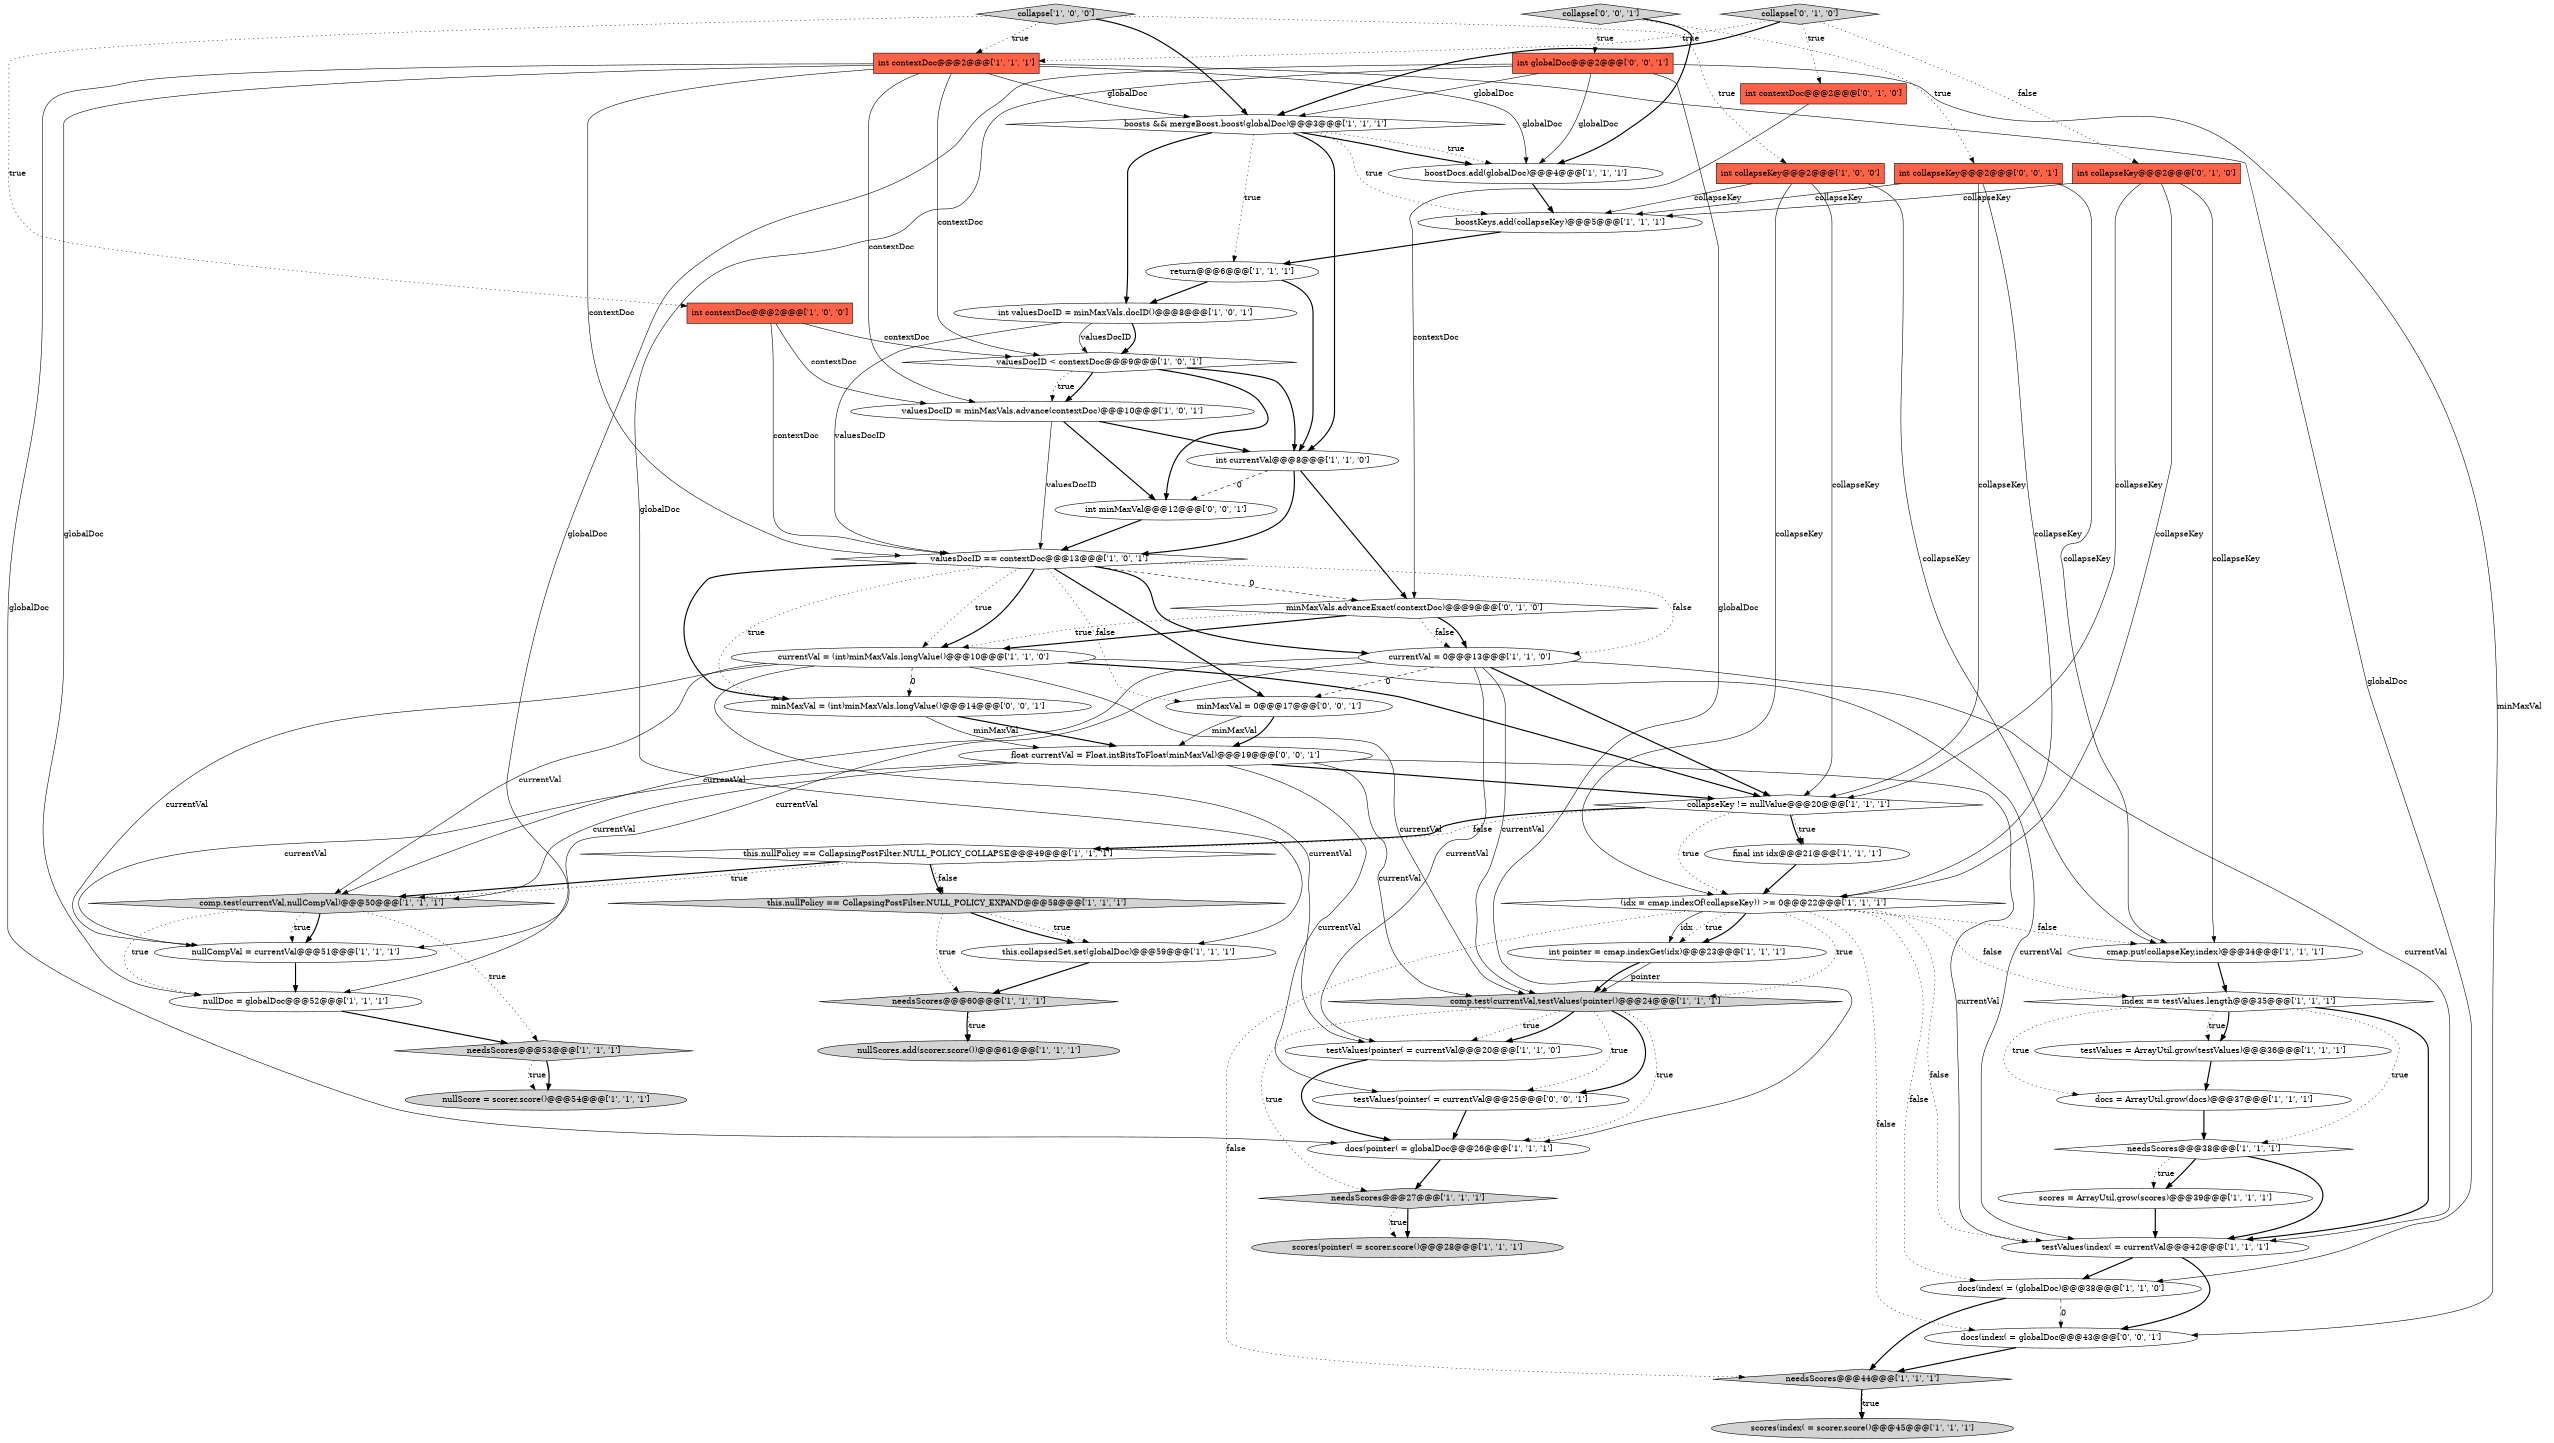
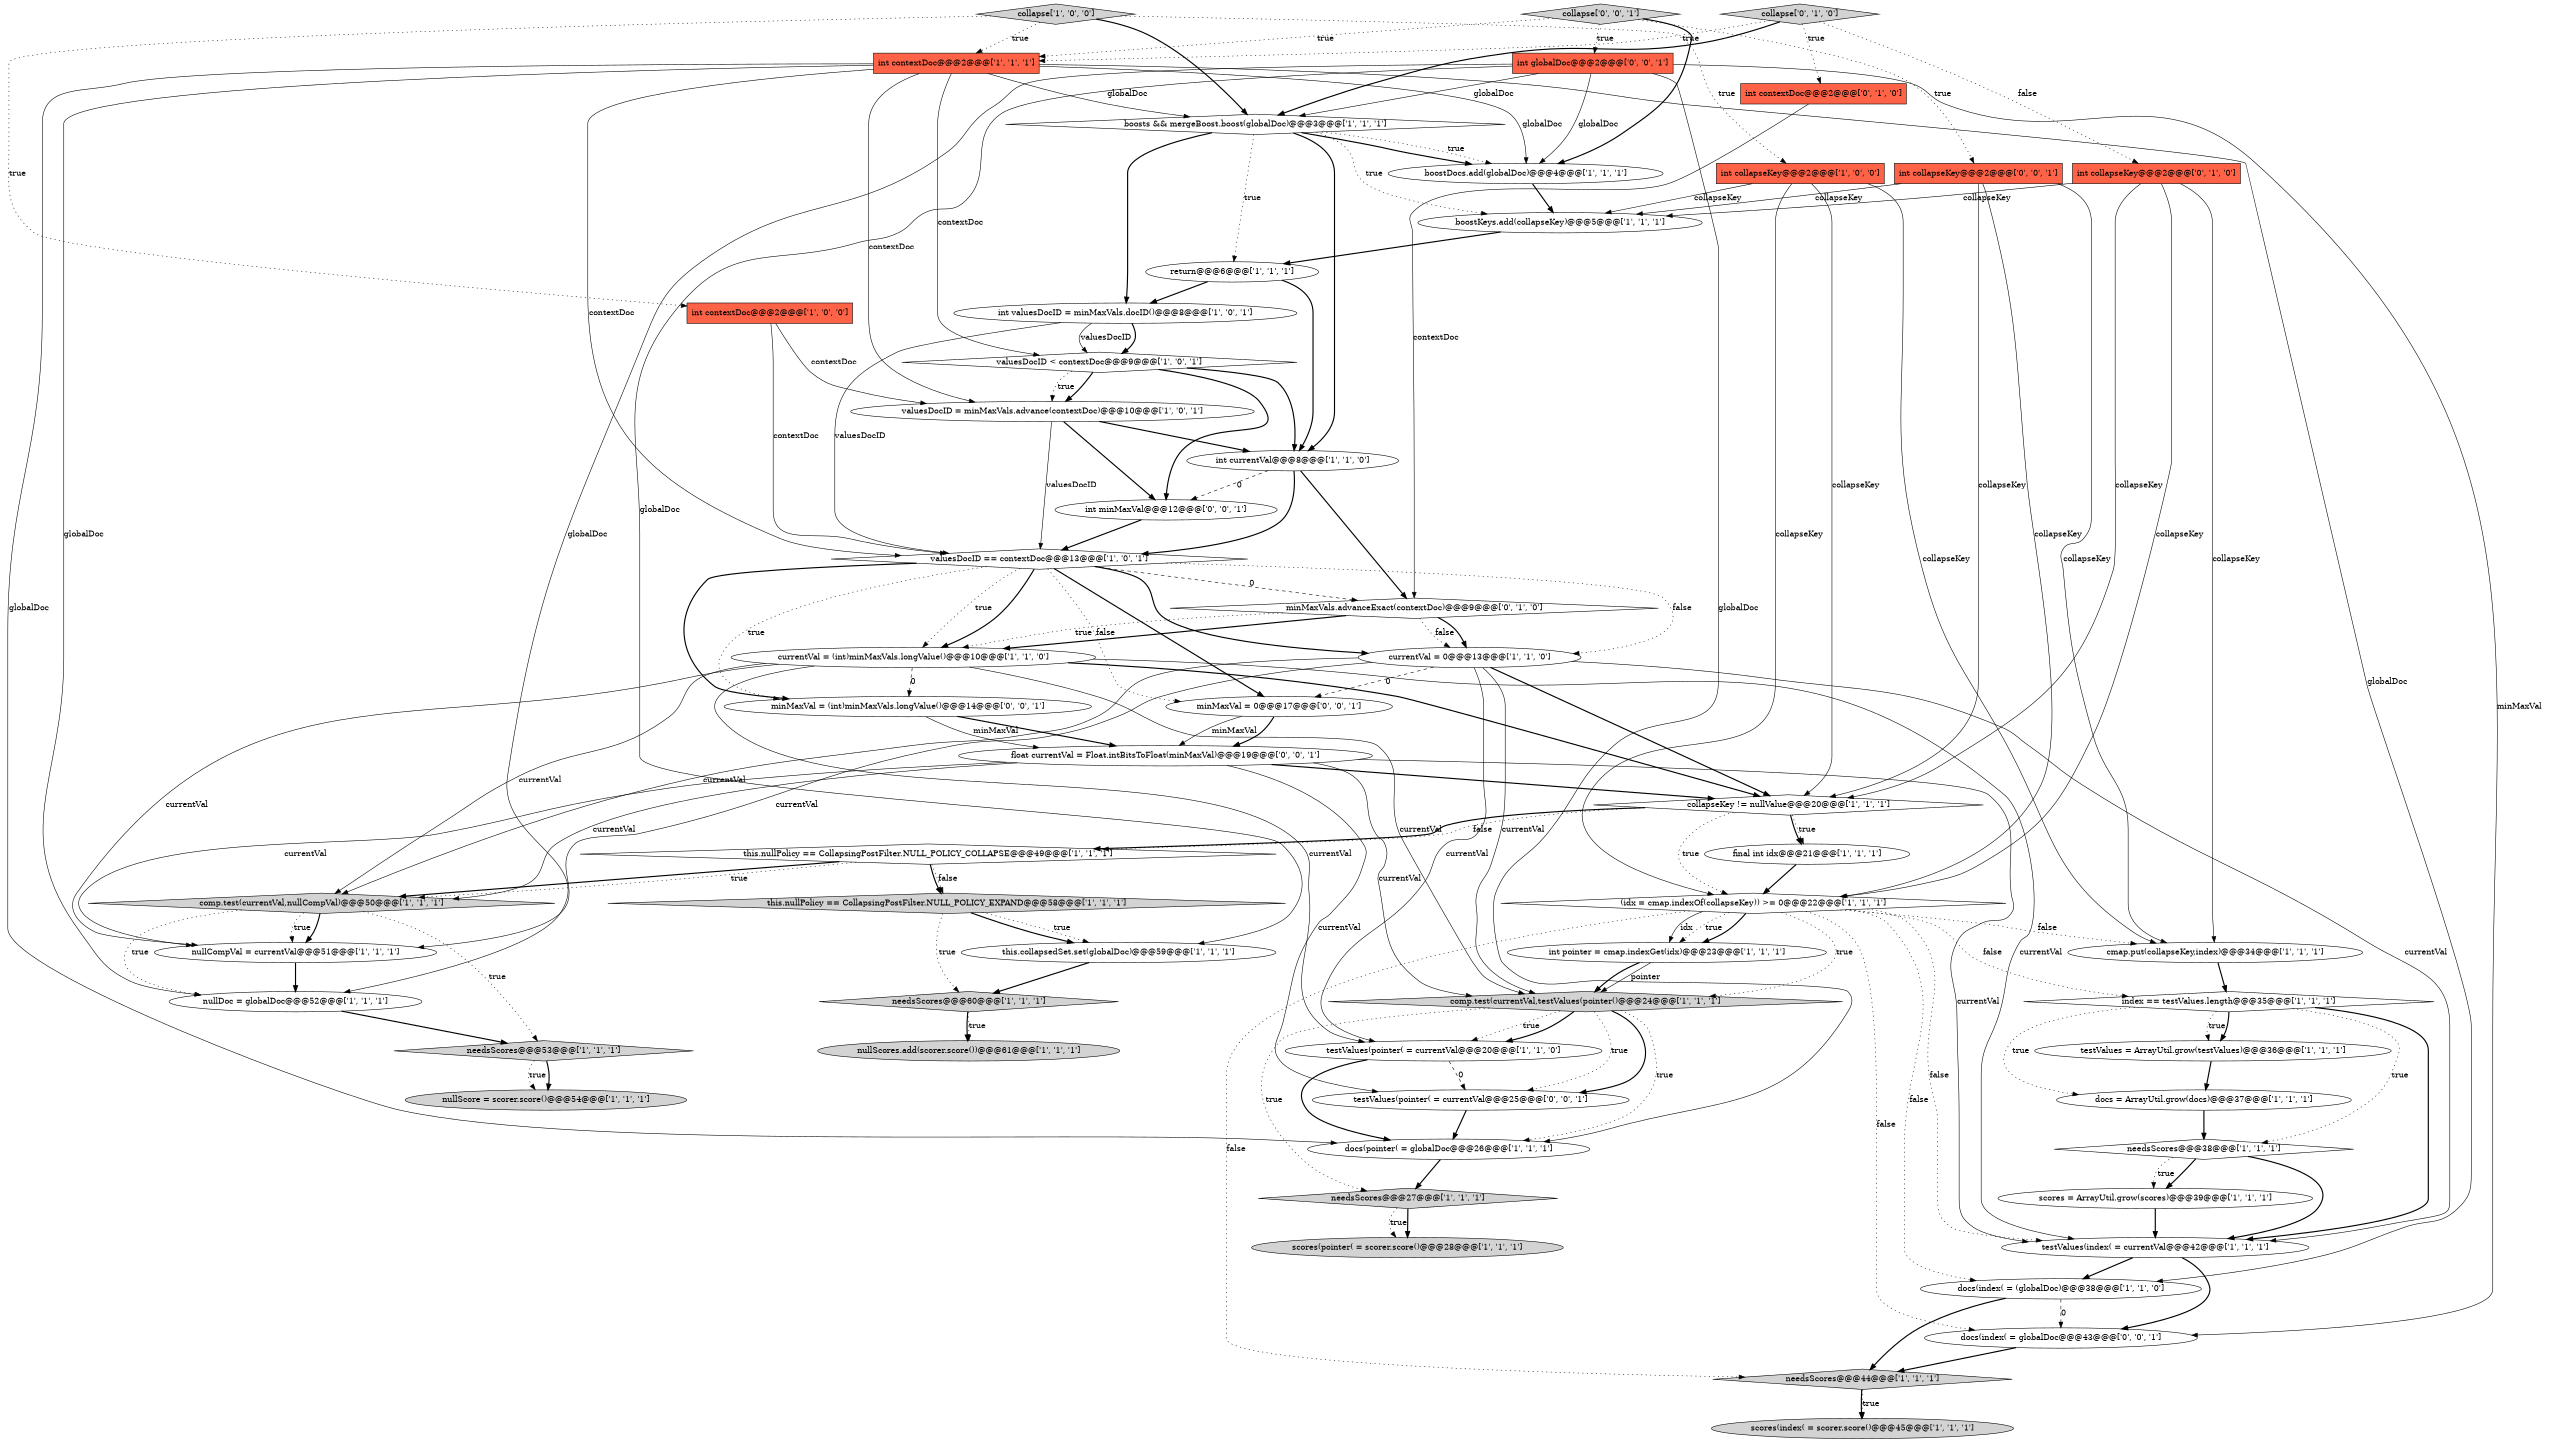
none -> (1299, 37)
(903, 345) -> none
none -> (1456, 1073)
